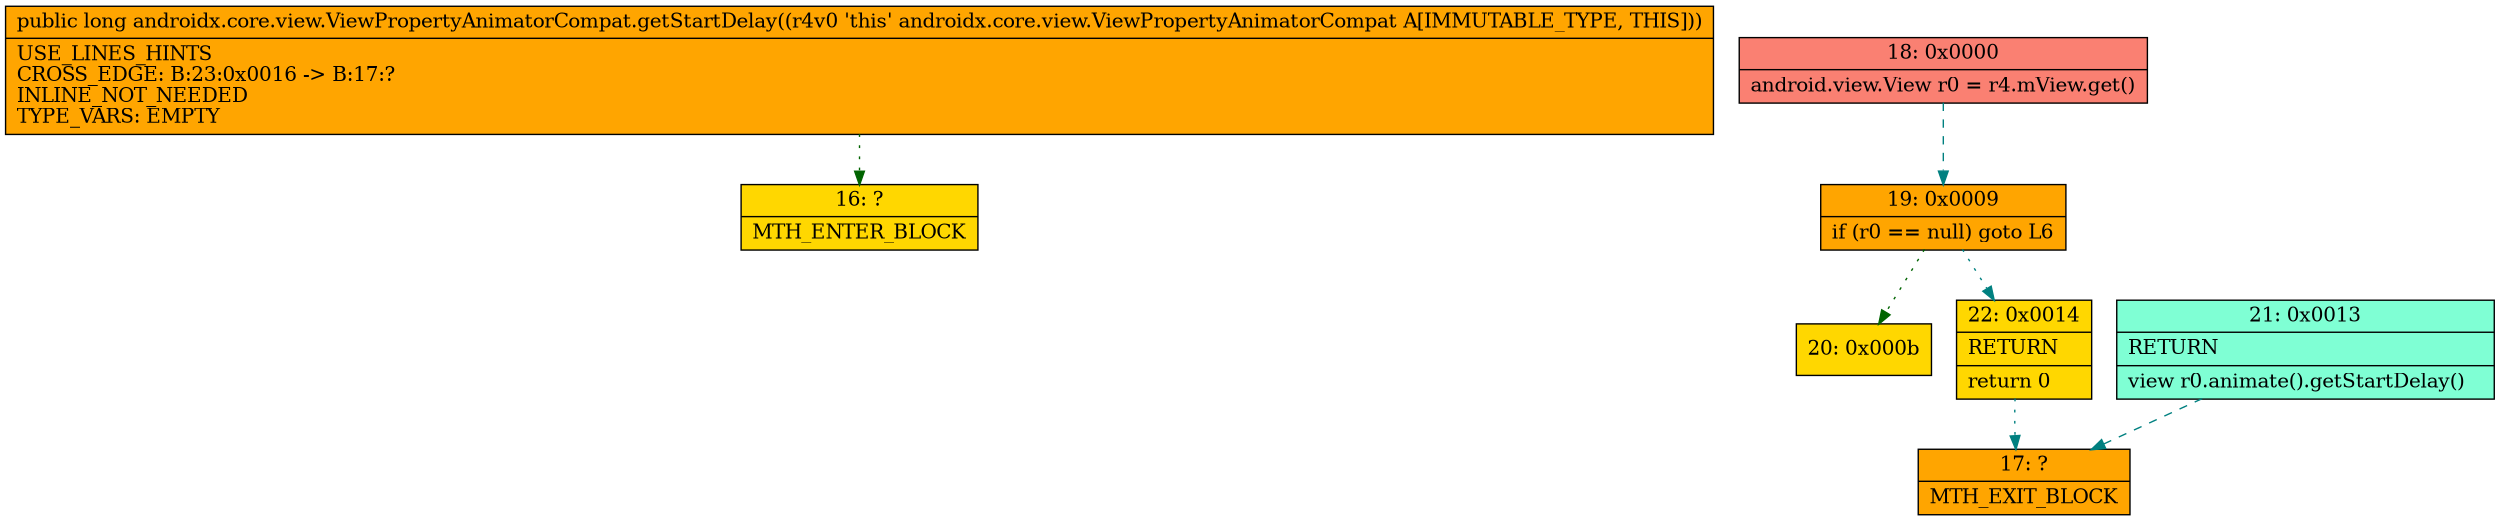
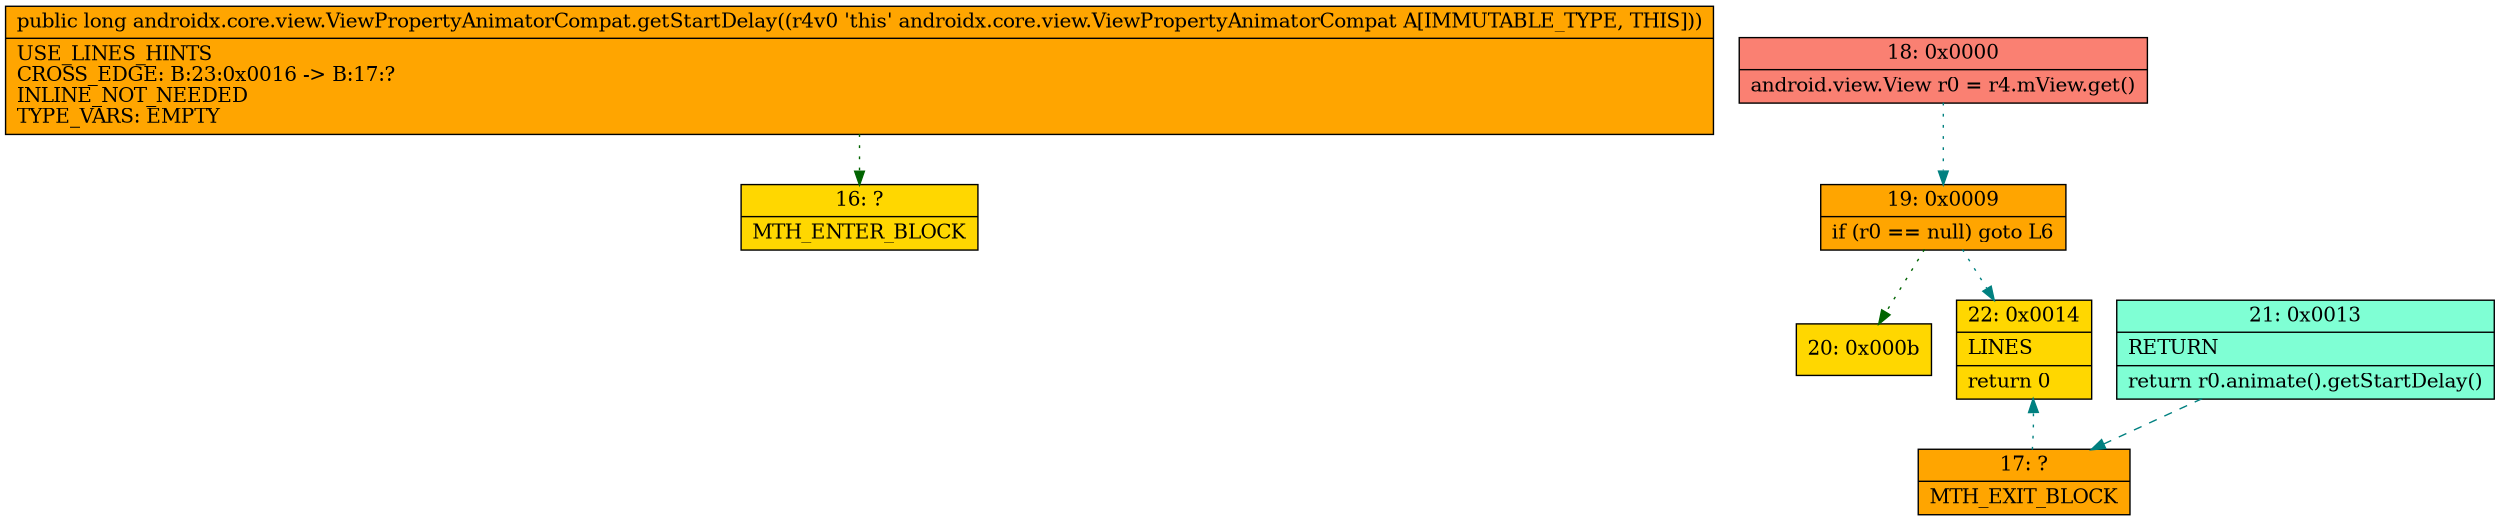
(1943, 137) -> (1943, 137)
(2013, 348) -> (2000, 348)
(2296, 382) -> (2306, 382)
(2015, 417) -> (2033, 431)
